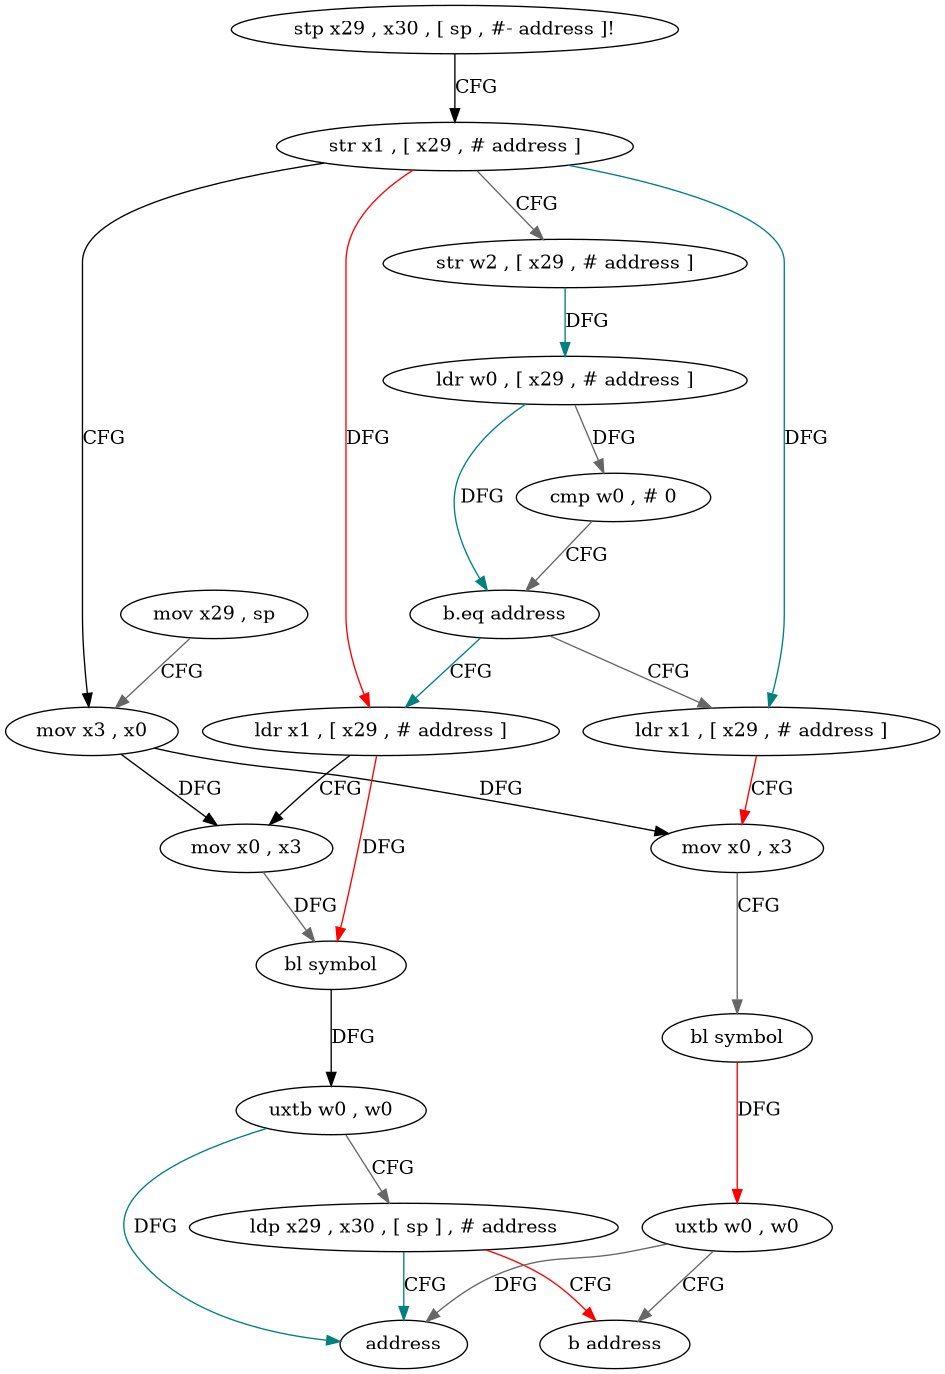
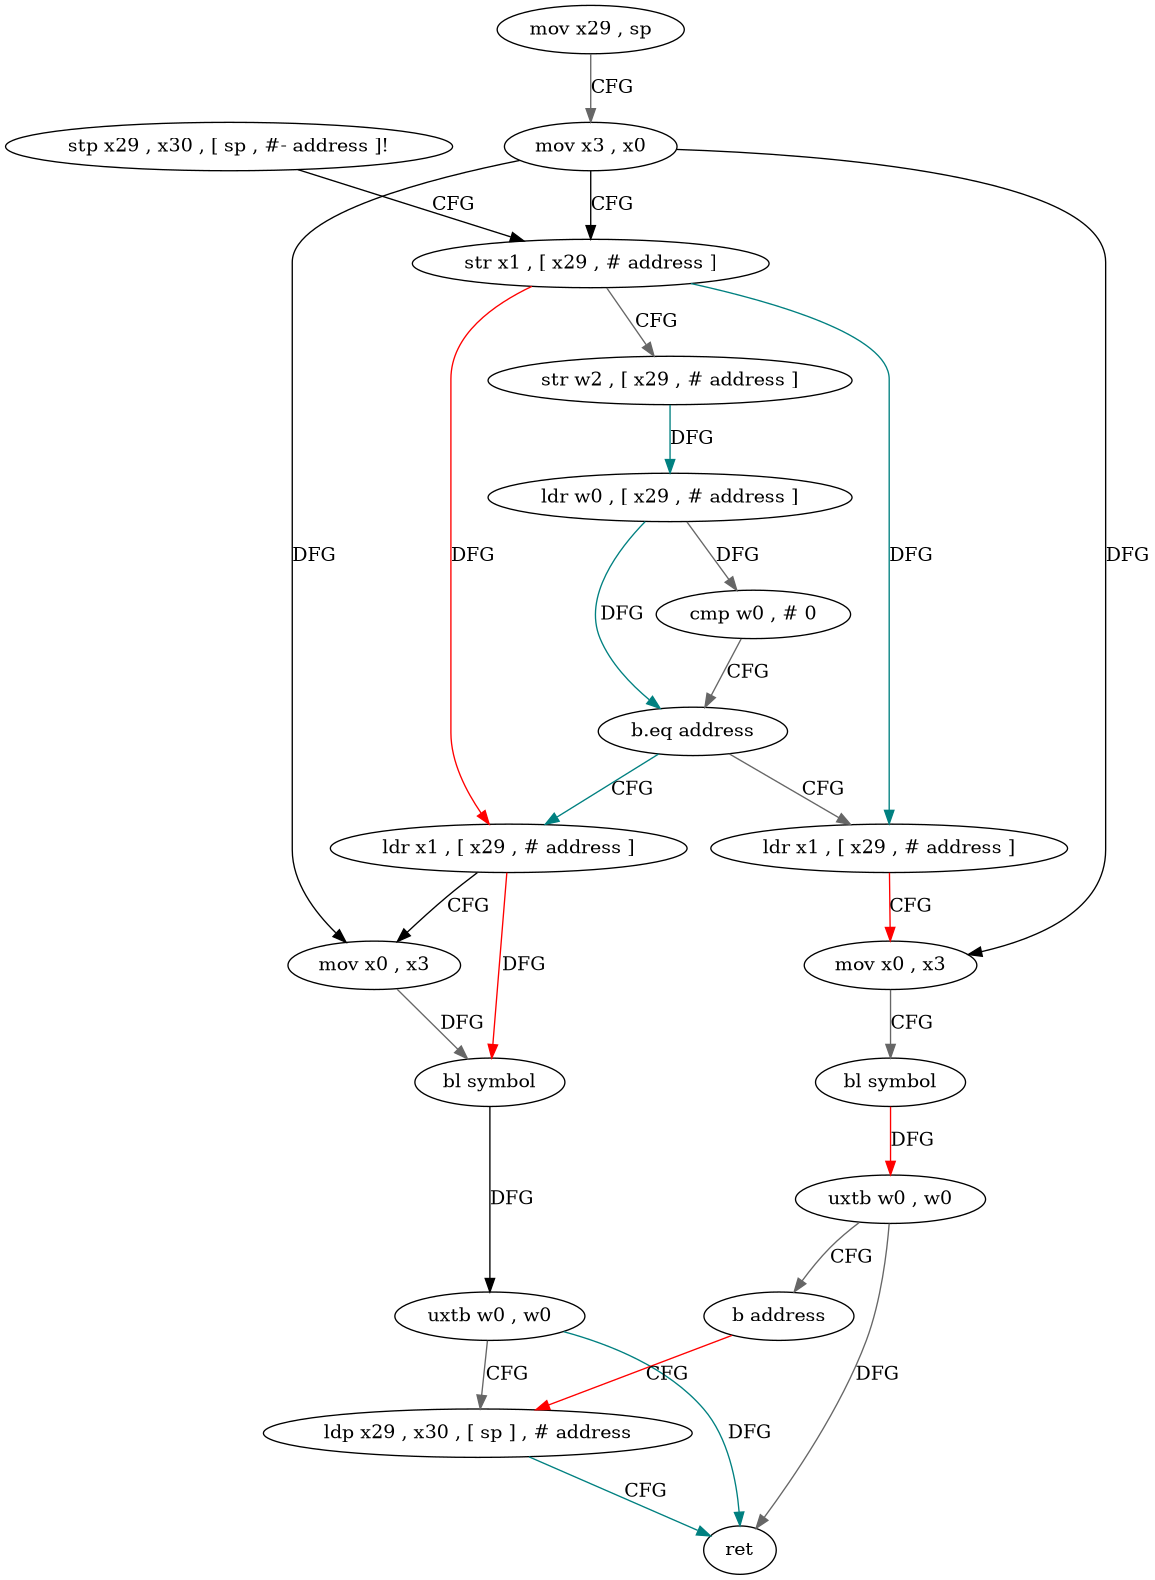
(82, 341) -> (591, 198)
(540, 1274) -> (640, 1370)
(404, 1344) -> (740, 1550)
